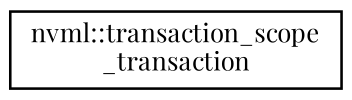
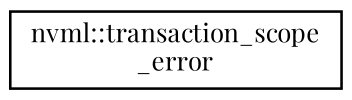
(176, 50) -> (176, 50)
